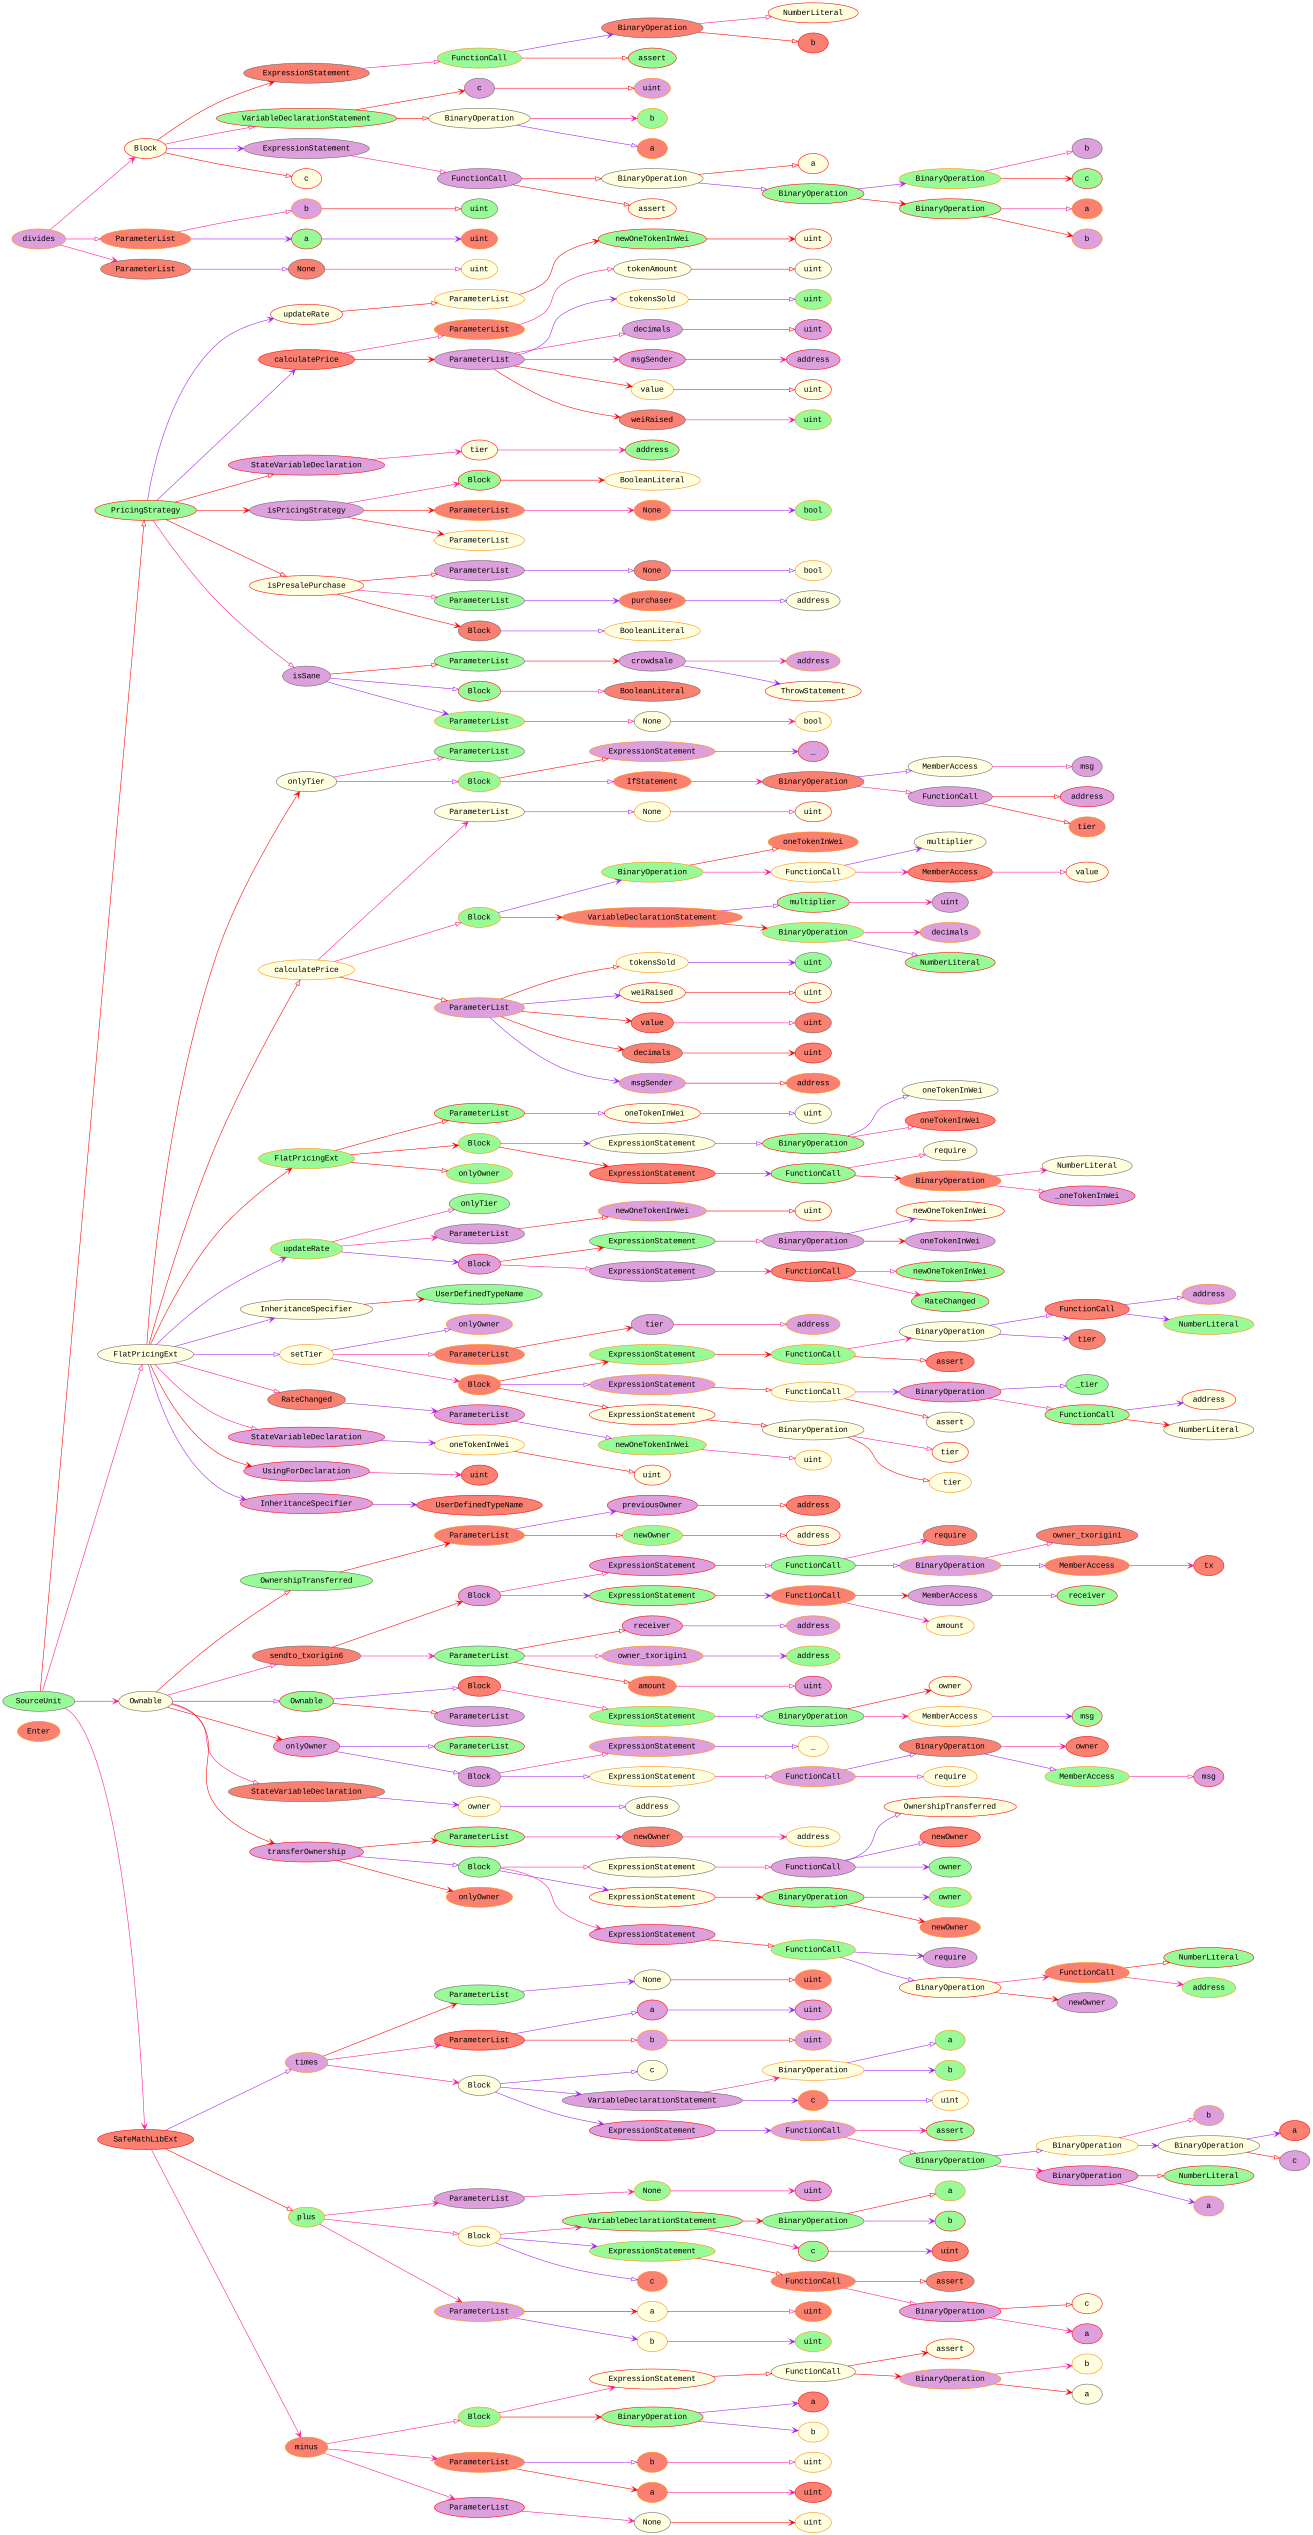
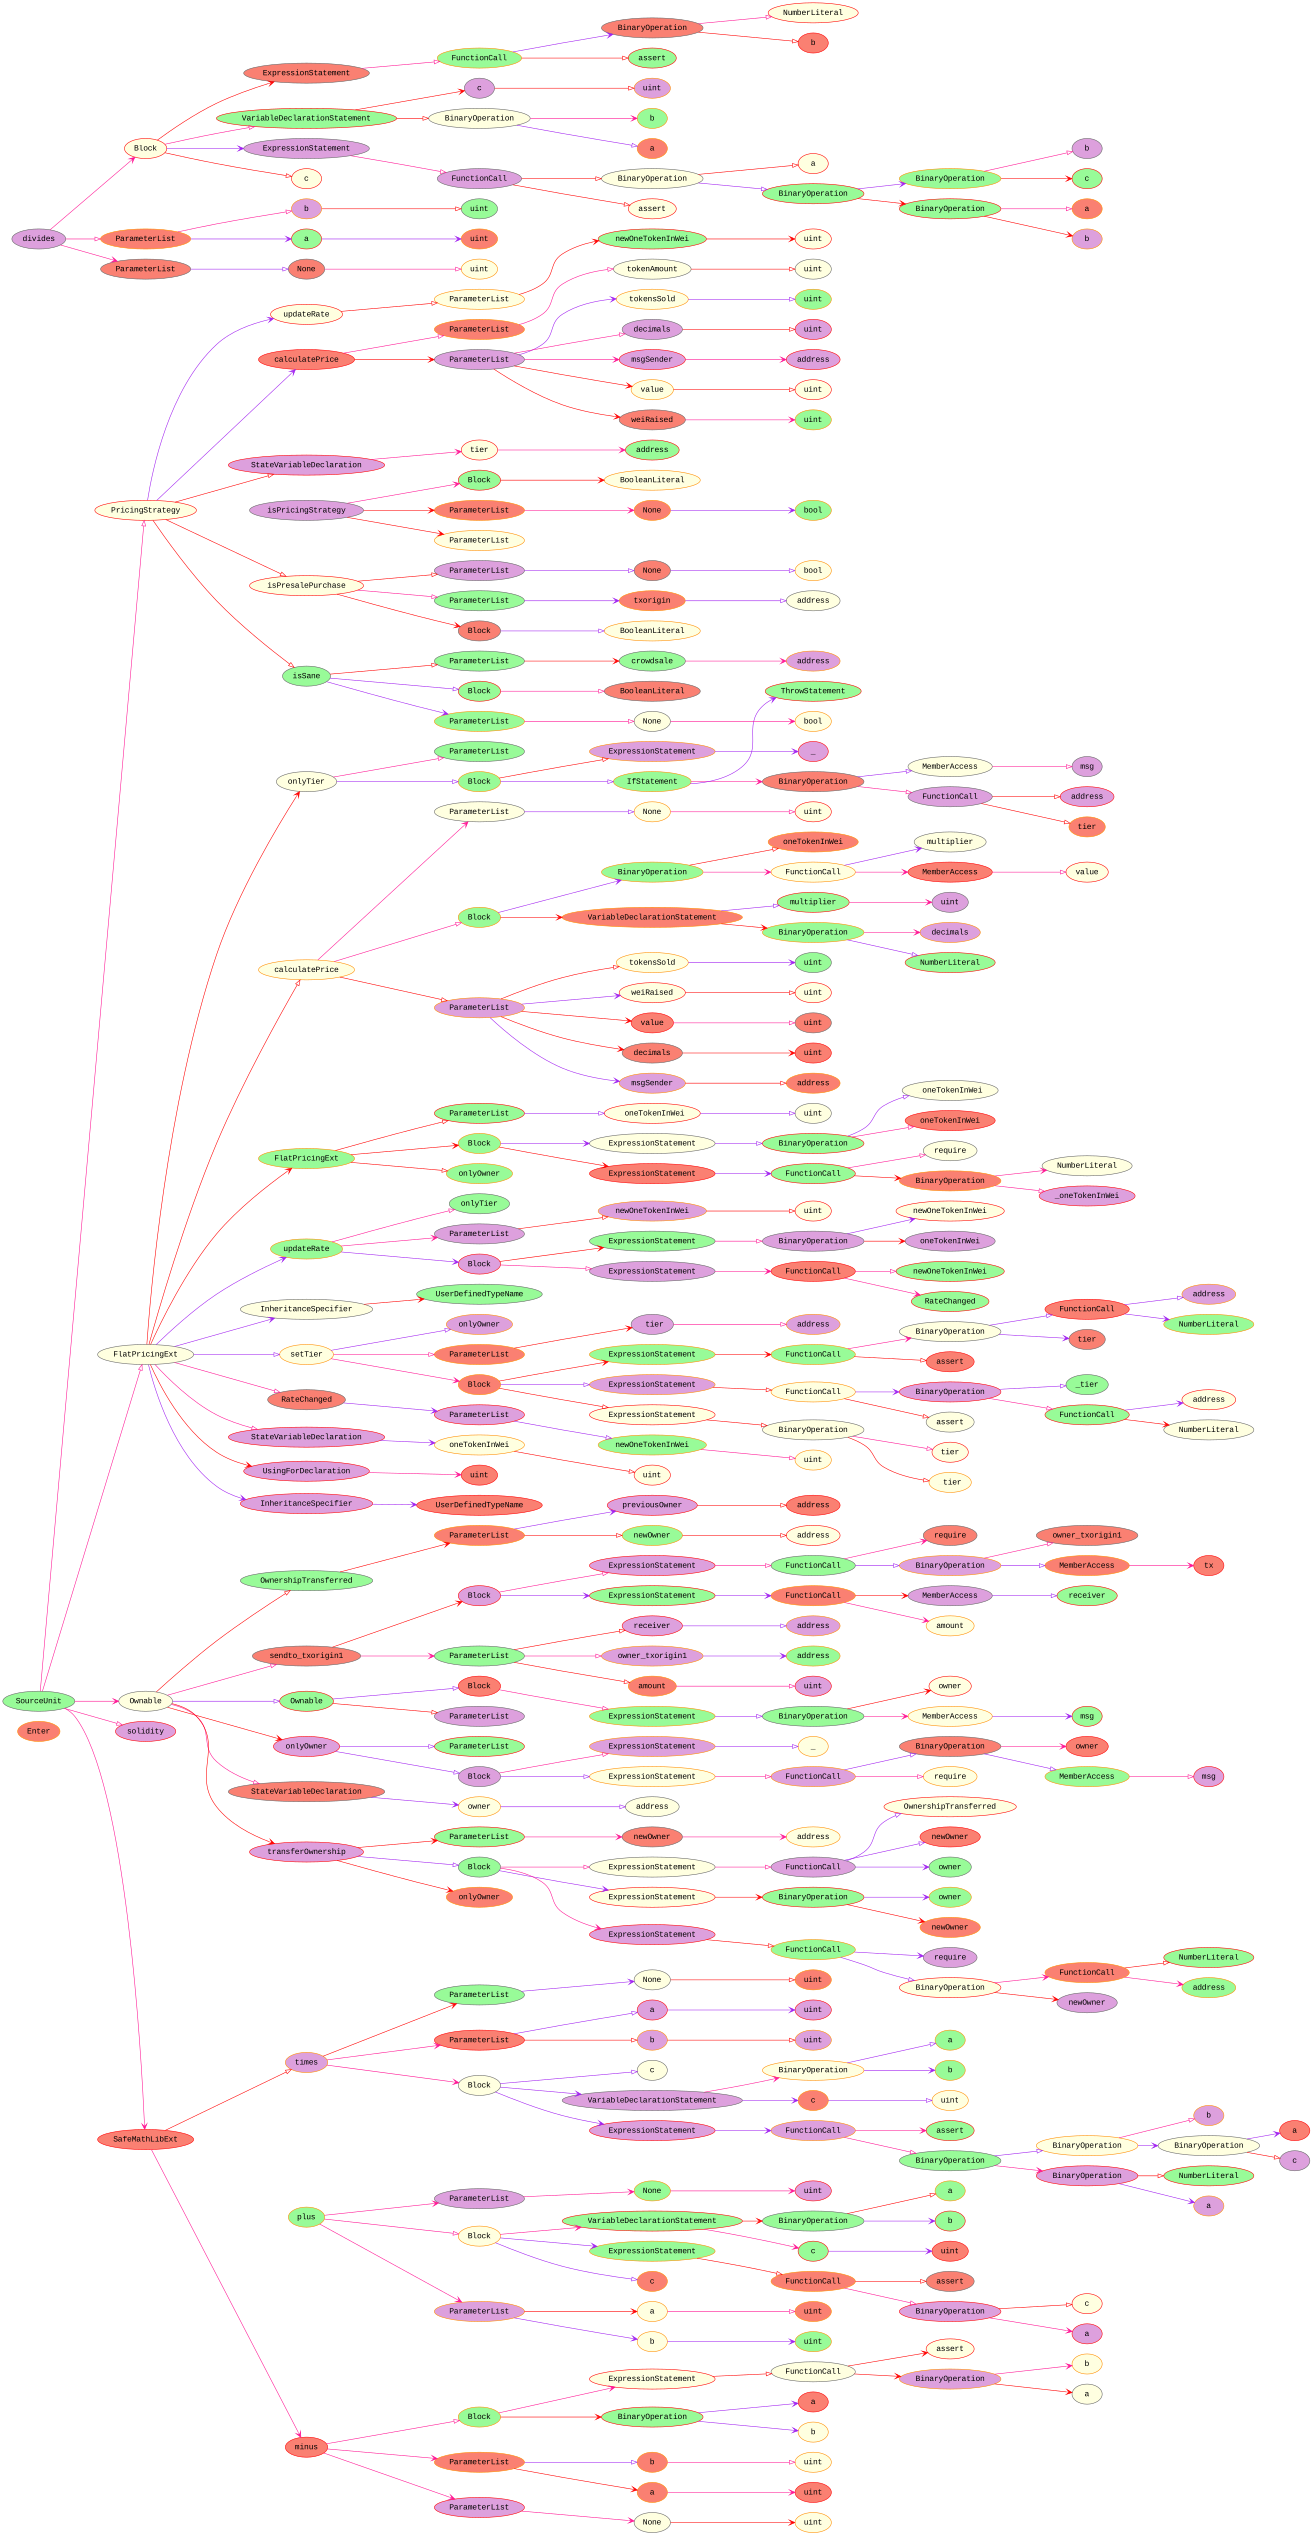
(39, 239) -> (39, 239)
(146, 510) -> (146, 510)
(220, 510) -> none
(215, 599) -> (215, 599)
(652, 601) -> (652, 601)
(652, 661) -> (652, 661)
(728, 674) -> (749, 759)
(307, 676) -> (307, 676)
(813, 691) -> (813, 691)
(652, 782) -> (652, 782)
(92, 1109) -> (92, 1109)
(307, 1656) -> (307, 1656)
none -> (146, 1731)
(226, 2101) -> (226, 2101)
(226, 2178) -> none
(307, 2447) -> (307, 2447)
